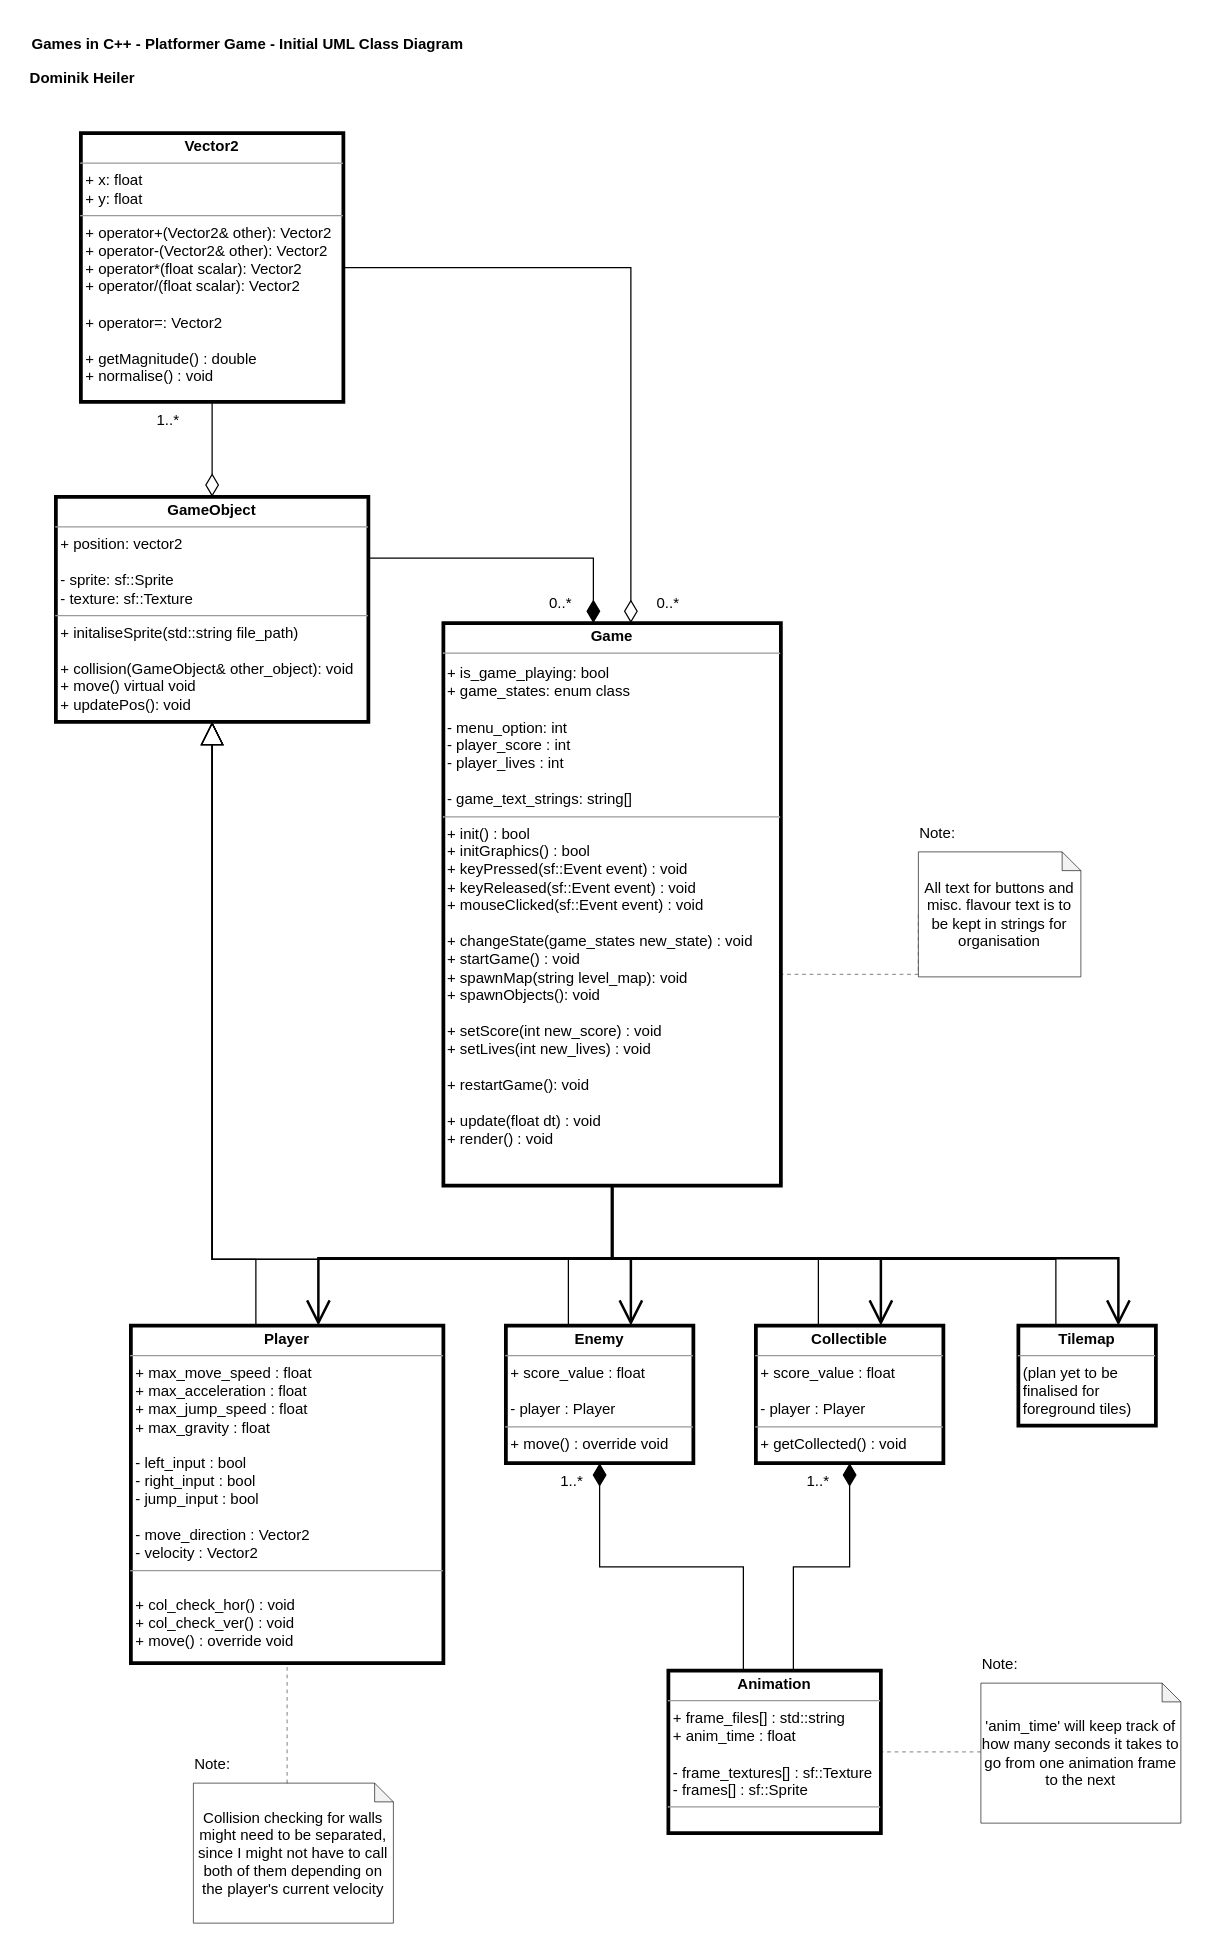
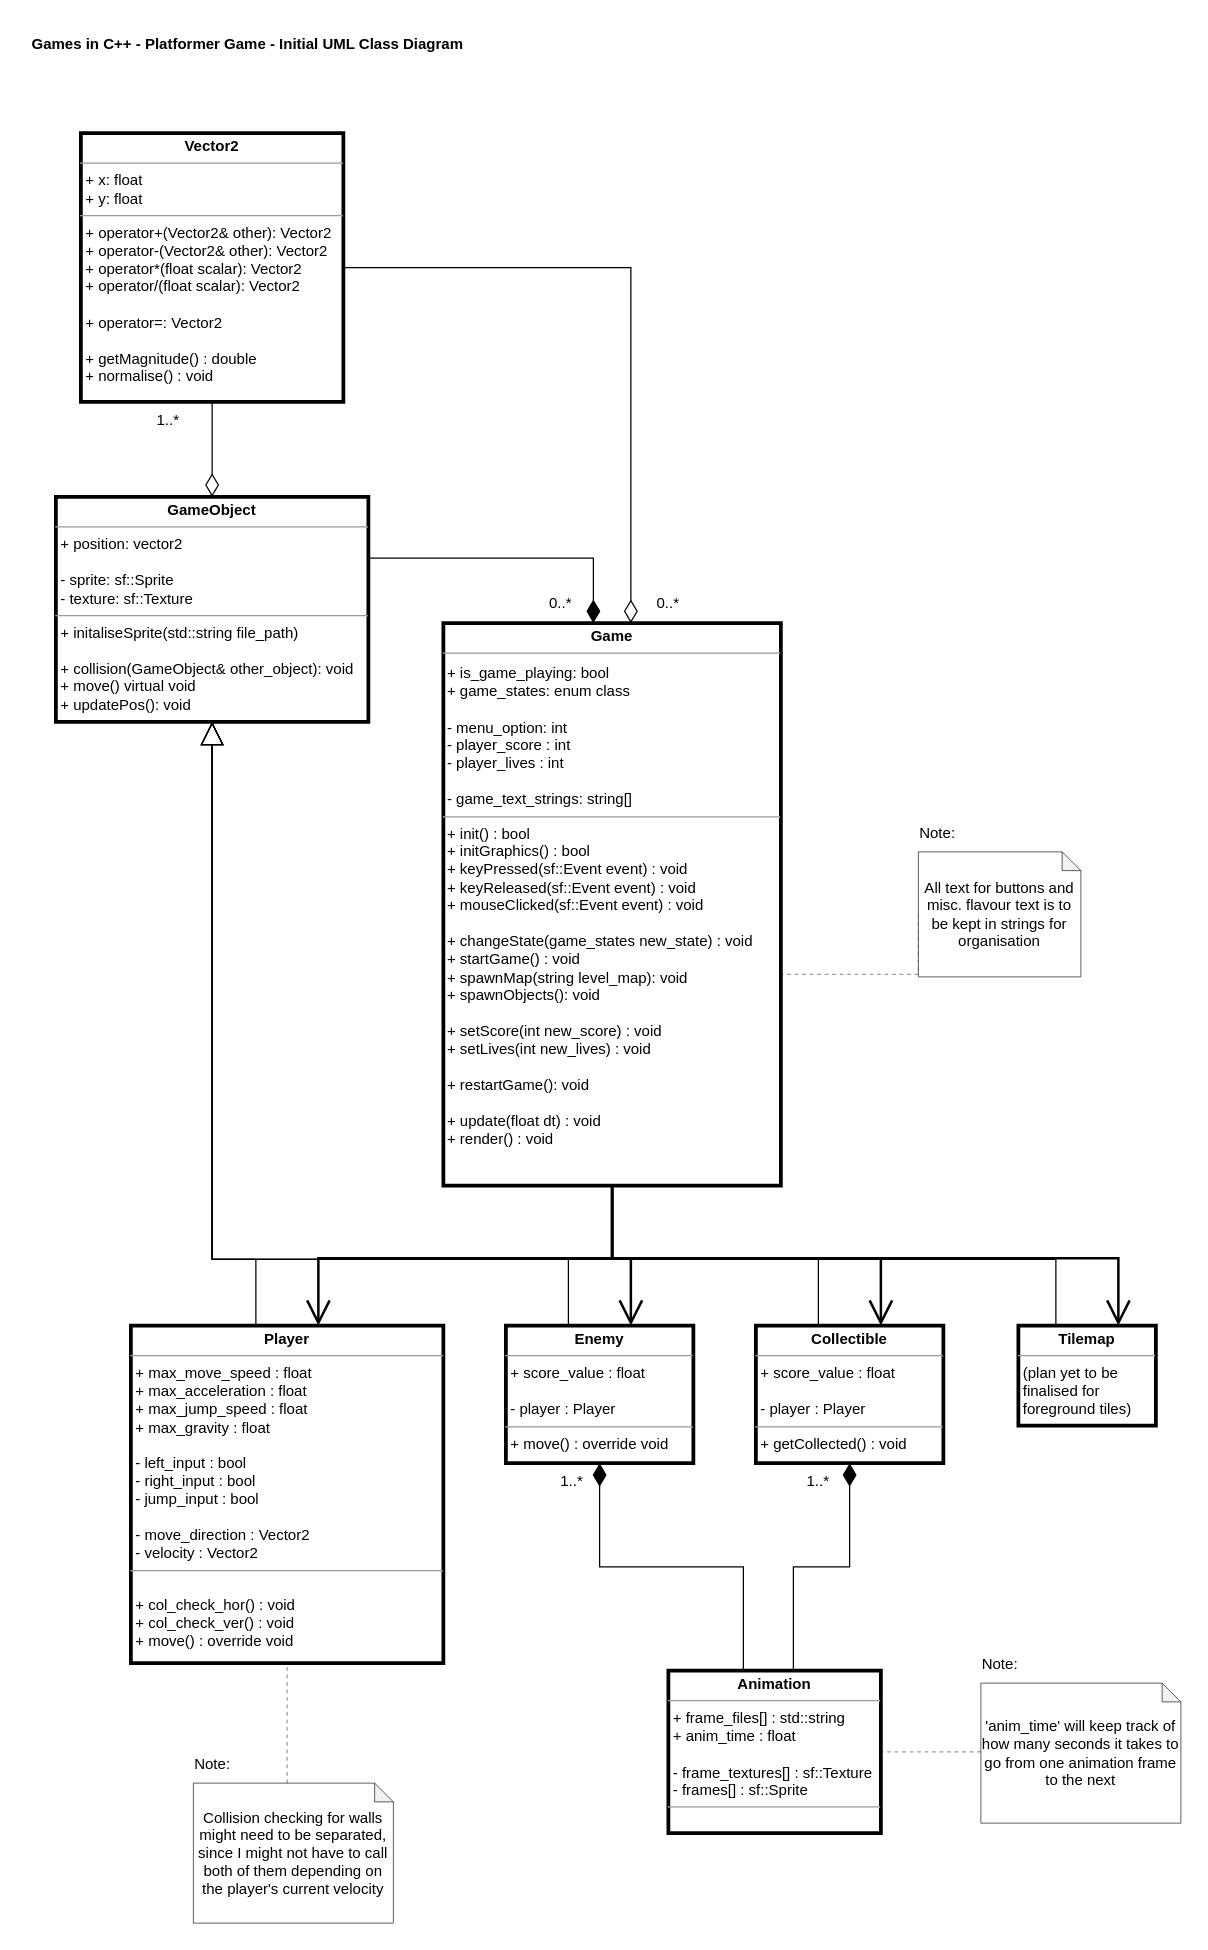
(82, 78) -> none
